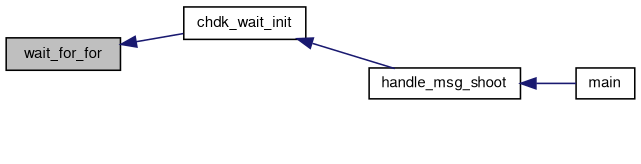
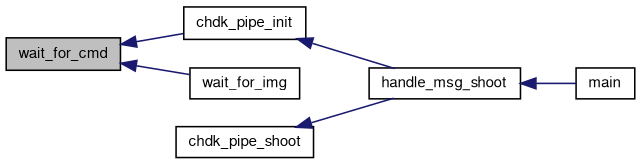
(245, 23) -> (245, 23)
(63, 54) -> (63, 54)
none -> (245, 83)
none -> (245, 142)
